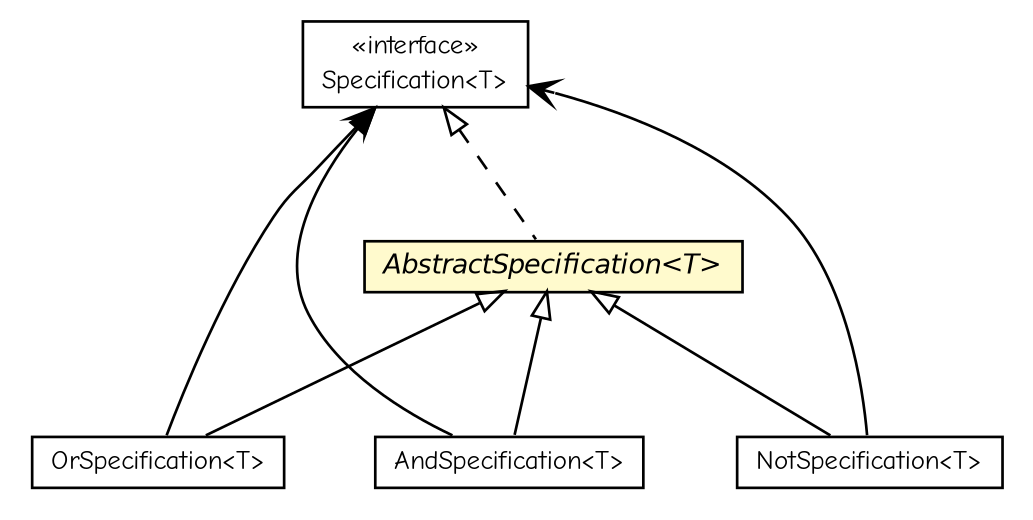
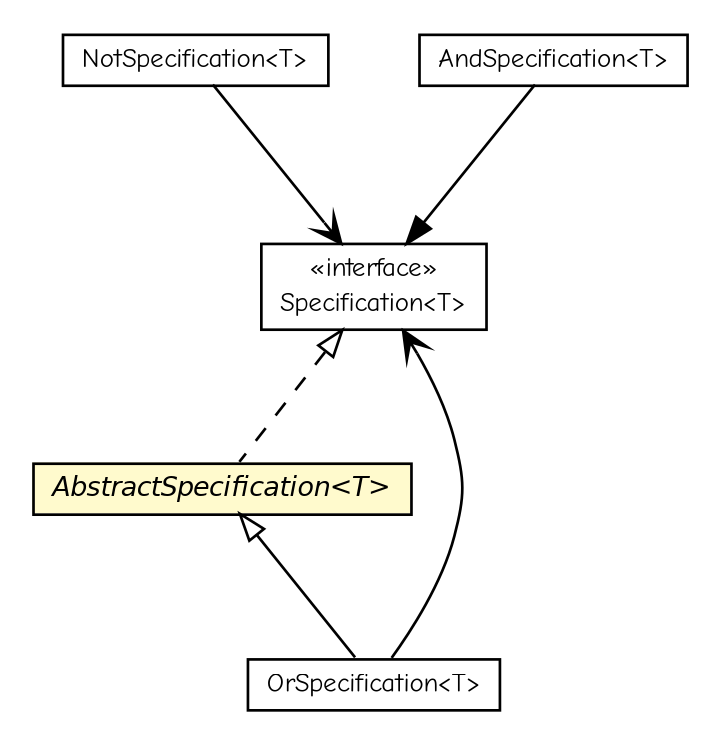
(722, 371) -> none
(528, 377) -> none
